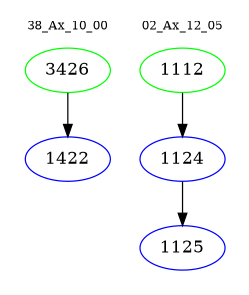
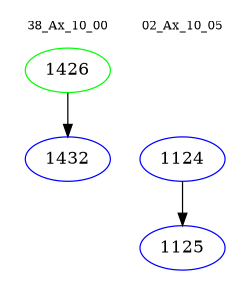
(183, 27) -> (183, 27)
(68, 70) -> (68, 70)
(183, 70) -> none
(68, 159) -> (68, 159)
